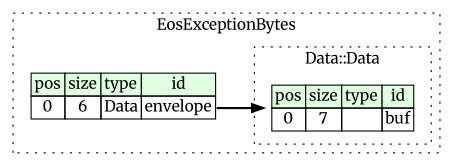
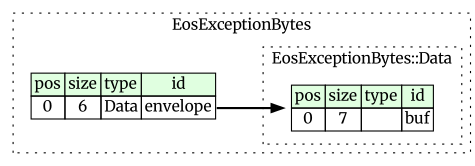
(343, 59) -> (362, 59)
